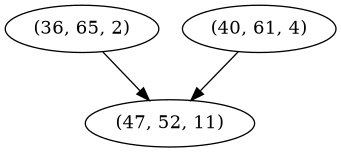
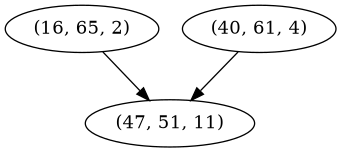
(82, 29) -> (82, 29)
(170, 123) -> (170, 123)
